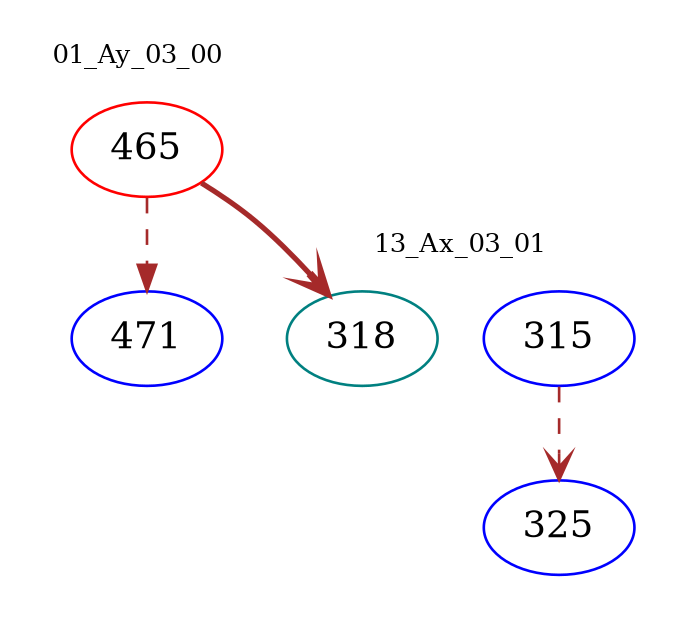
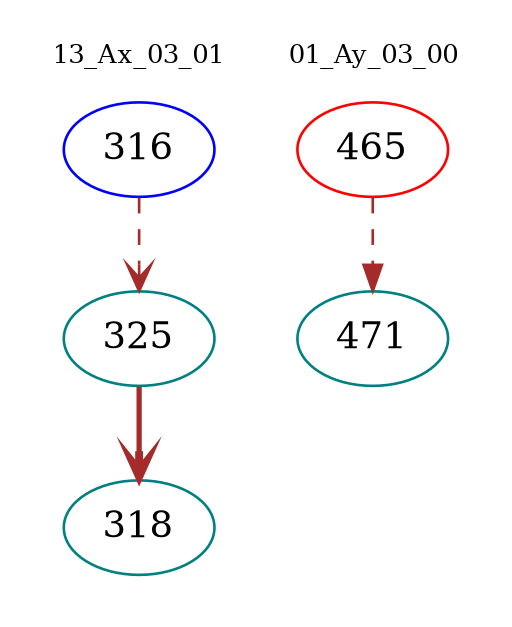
(283, 246) -> (139, 420)
(147, 339) -> (373, 339)
(559, 339) -> (139, 150)
(559, 528) -> (139, 339)
